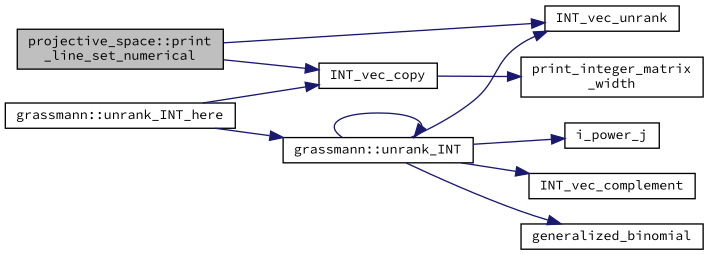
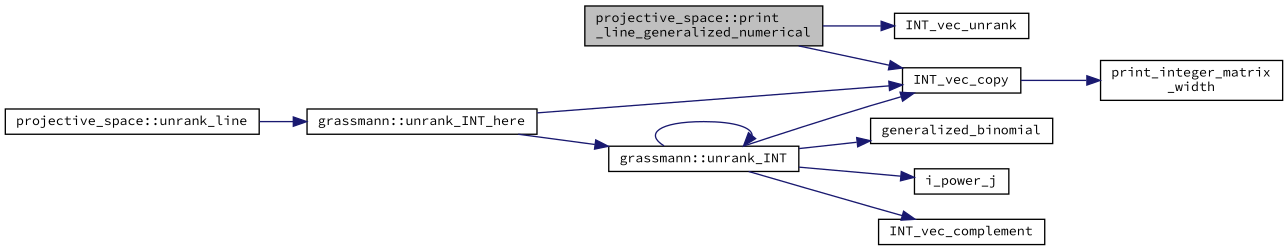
(120, 49) -> (704, 26)
(480, 95) -> (822, 121)
none -> (132, 122)
